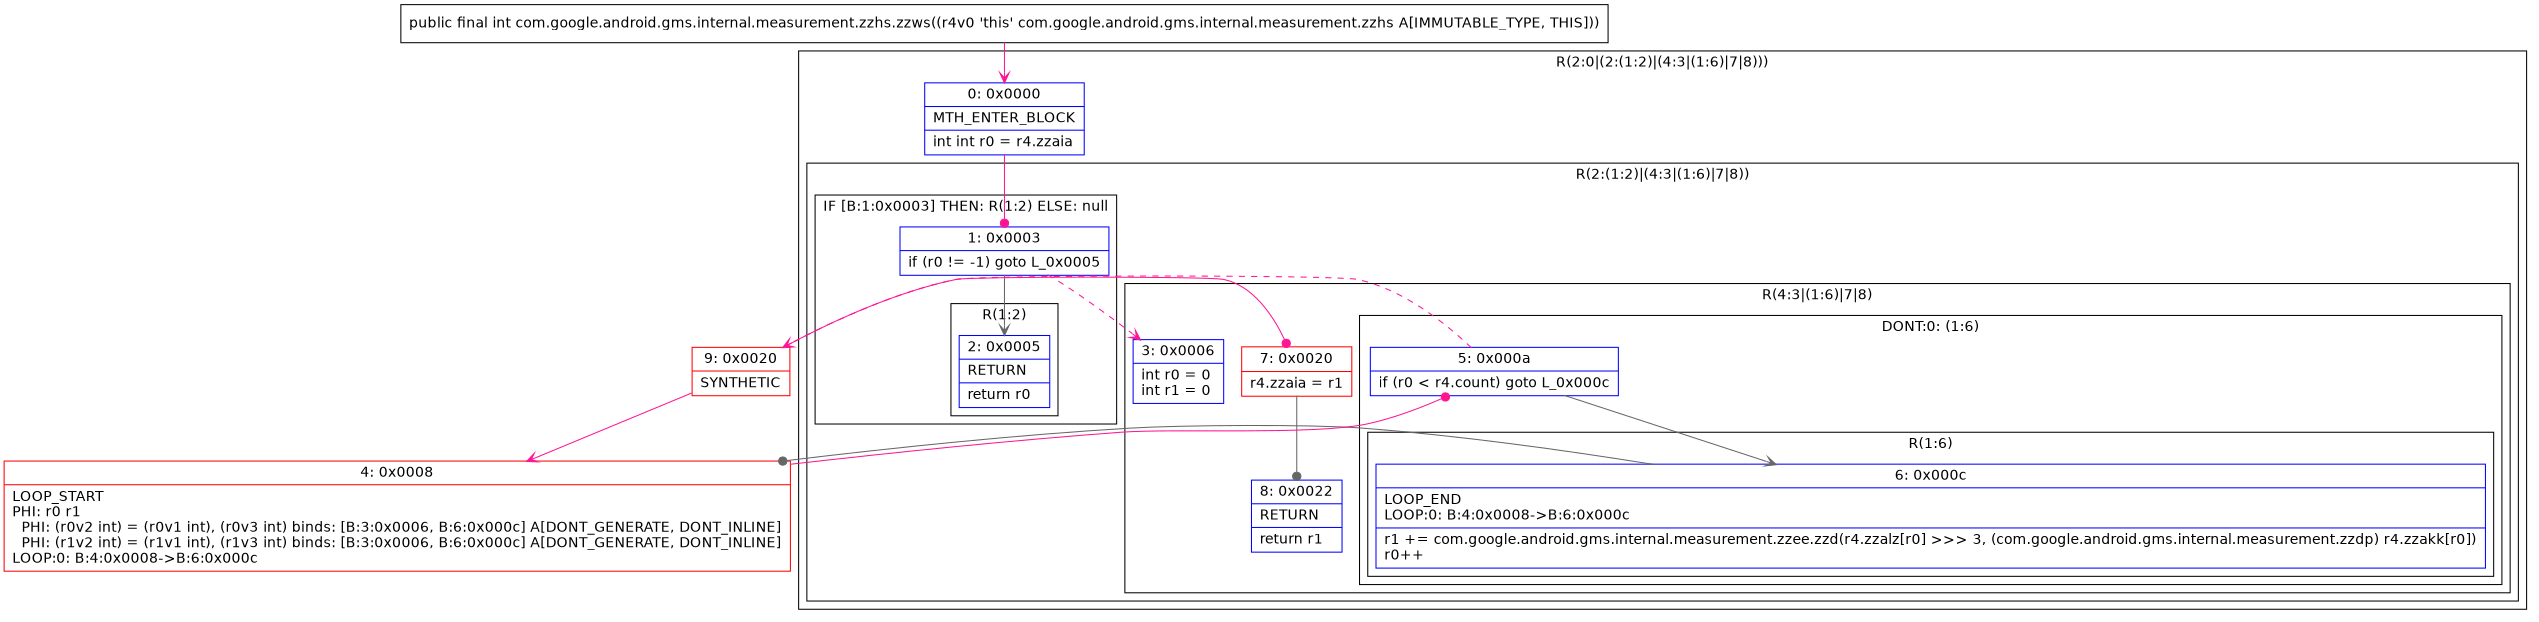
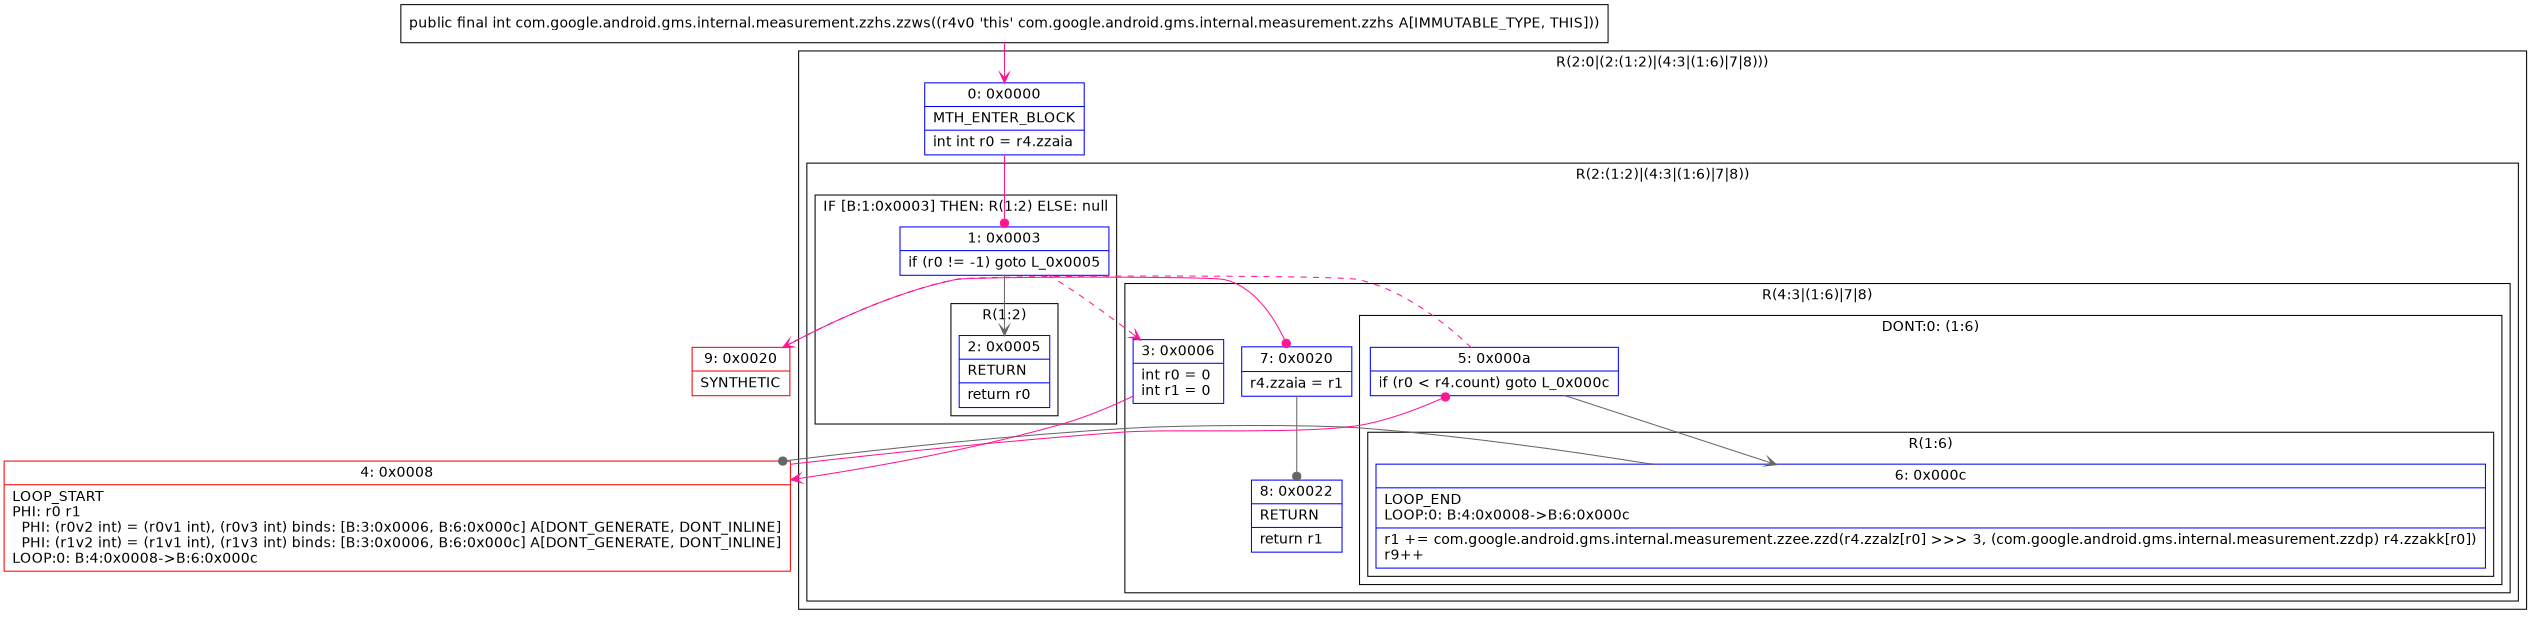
(1297, 372) -> (1297, 372)
(614, 425) -> (928, 456)
(1405, 555) -> (1405, 555)
